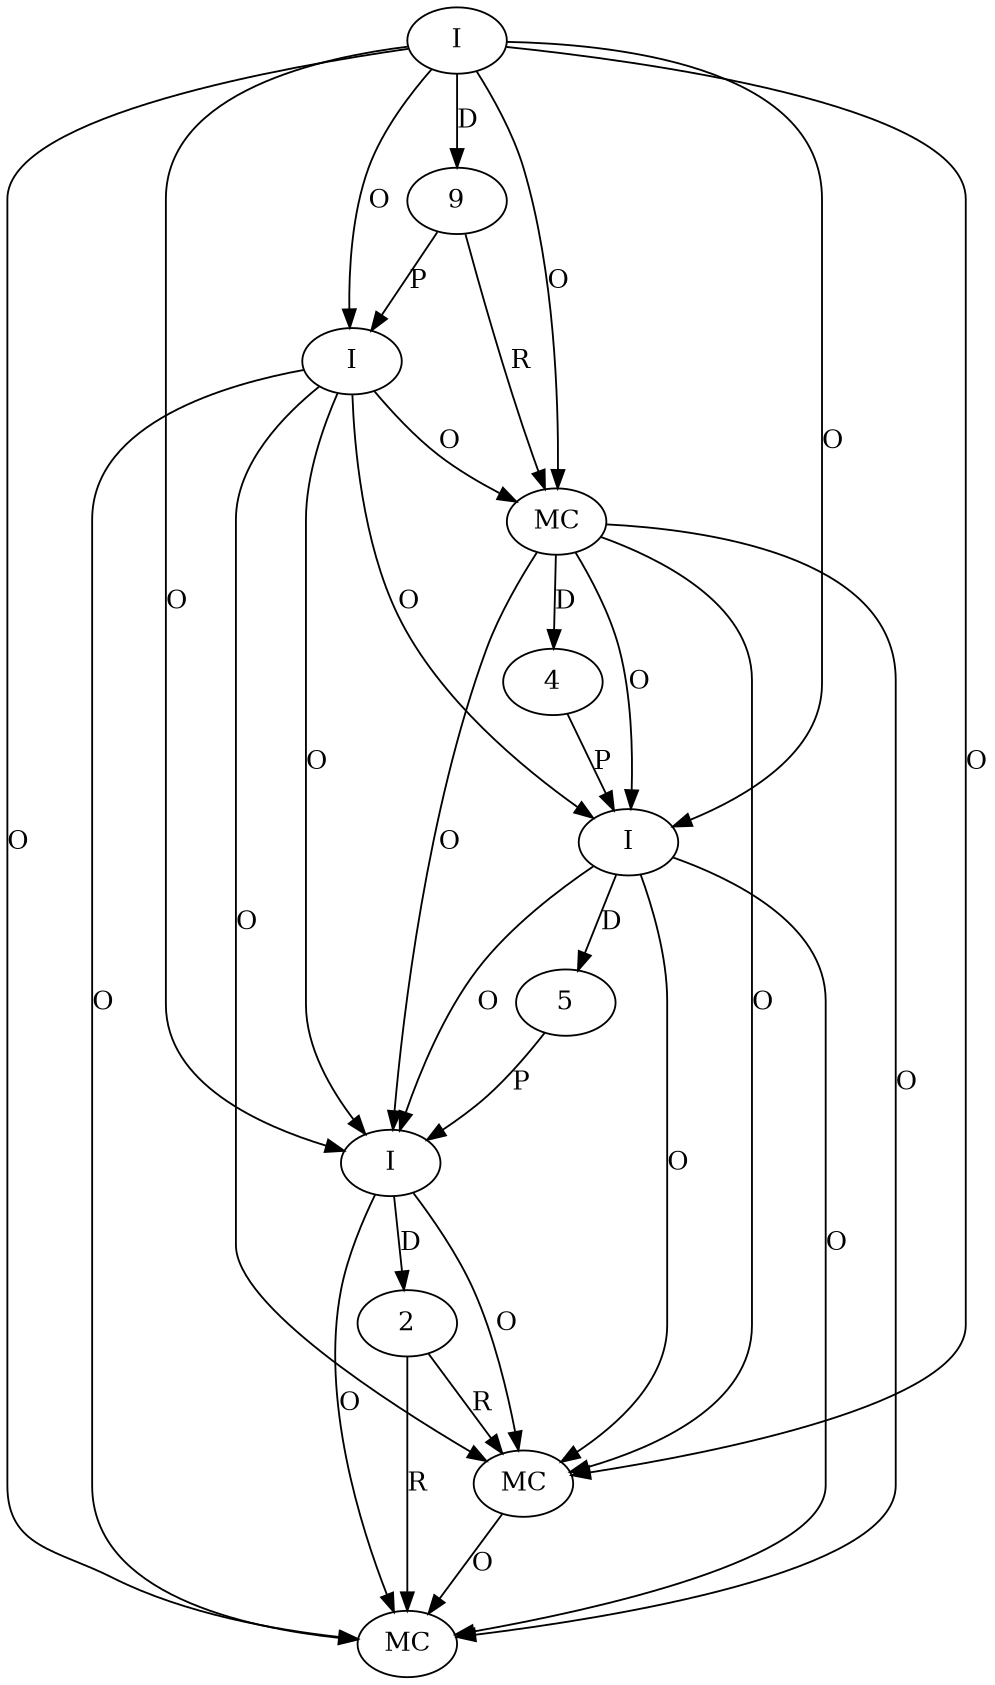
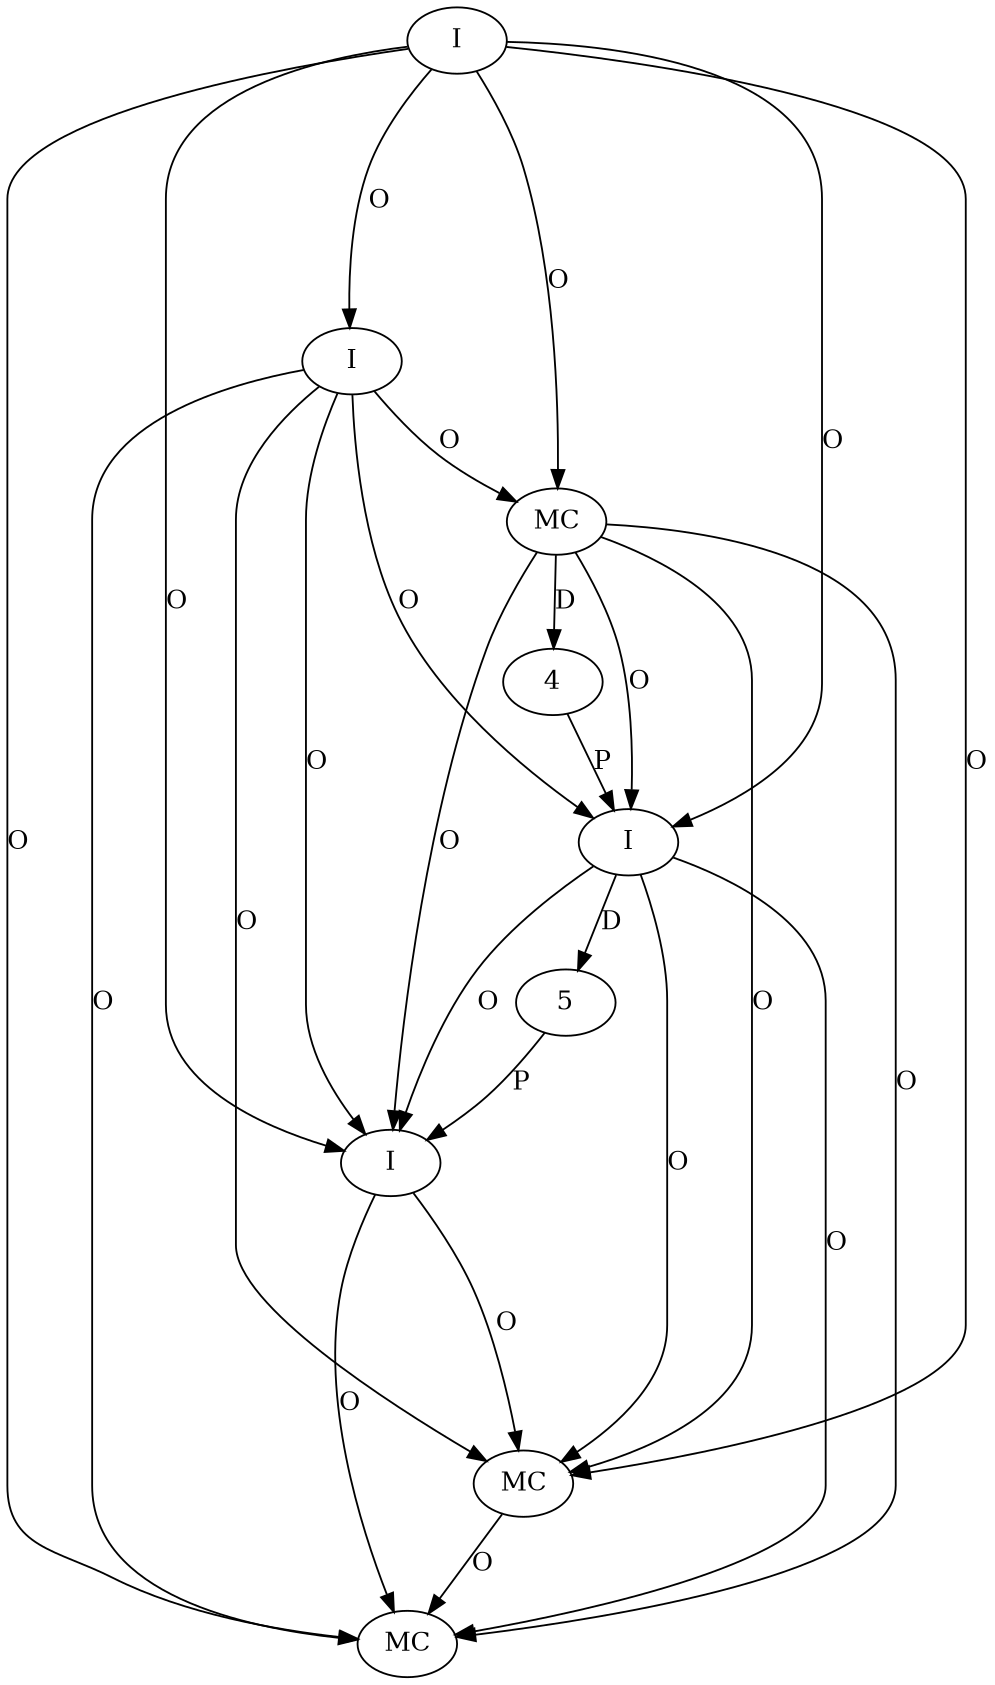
(457, 201) -> none
(407, 1323) -> none
